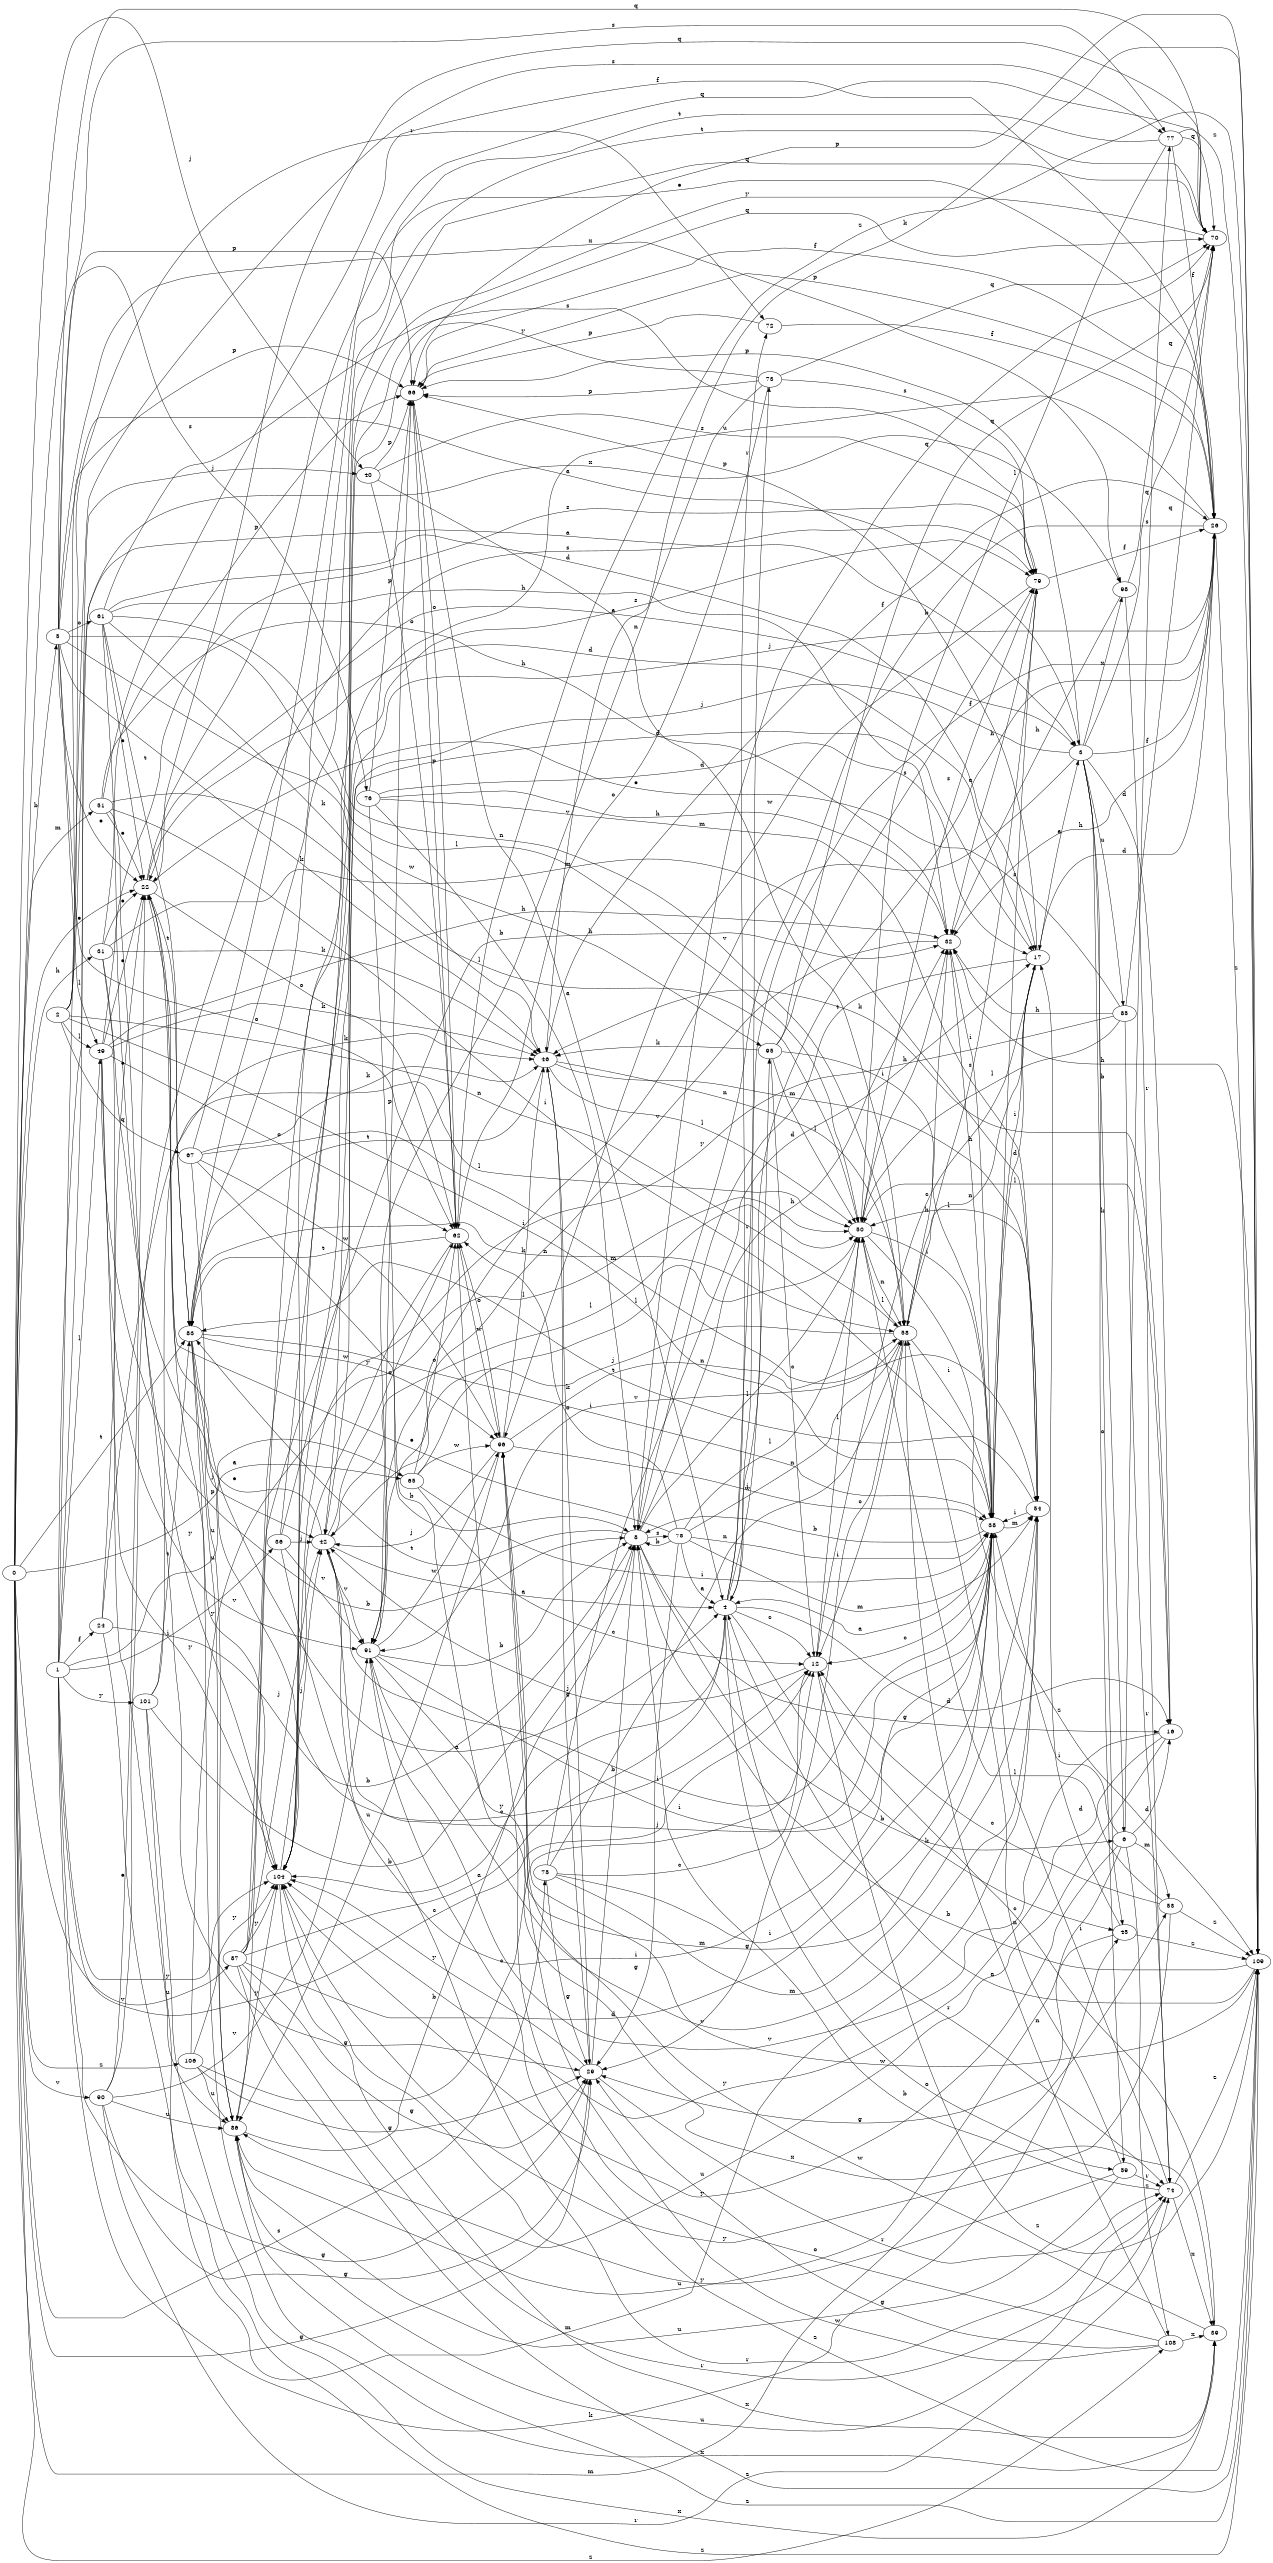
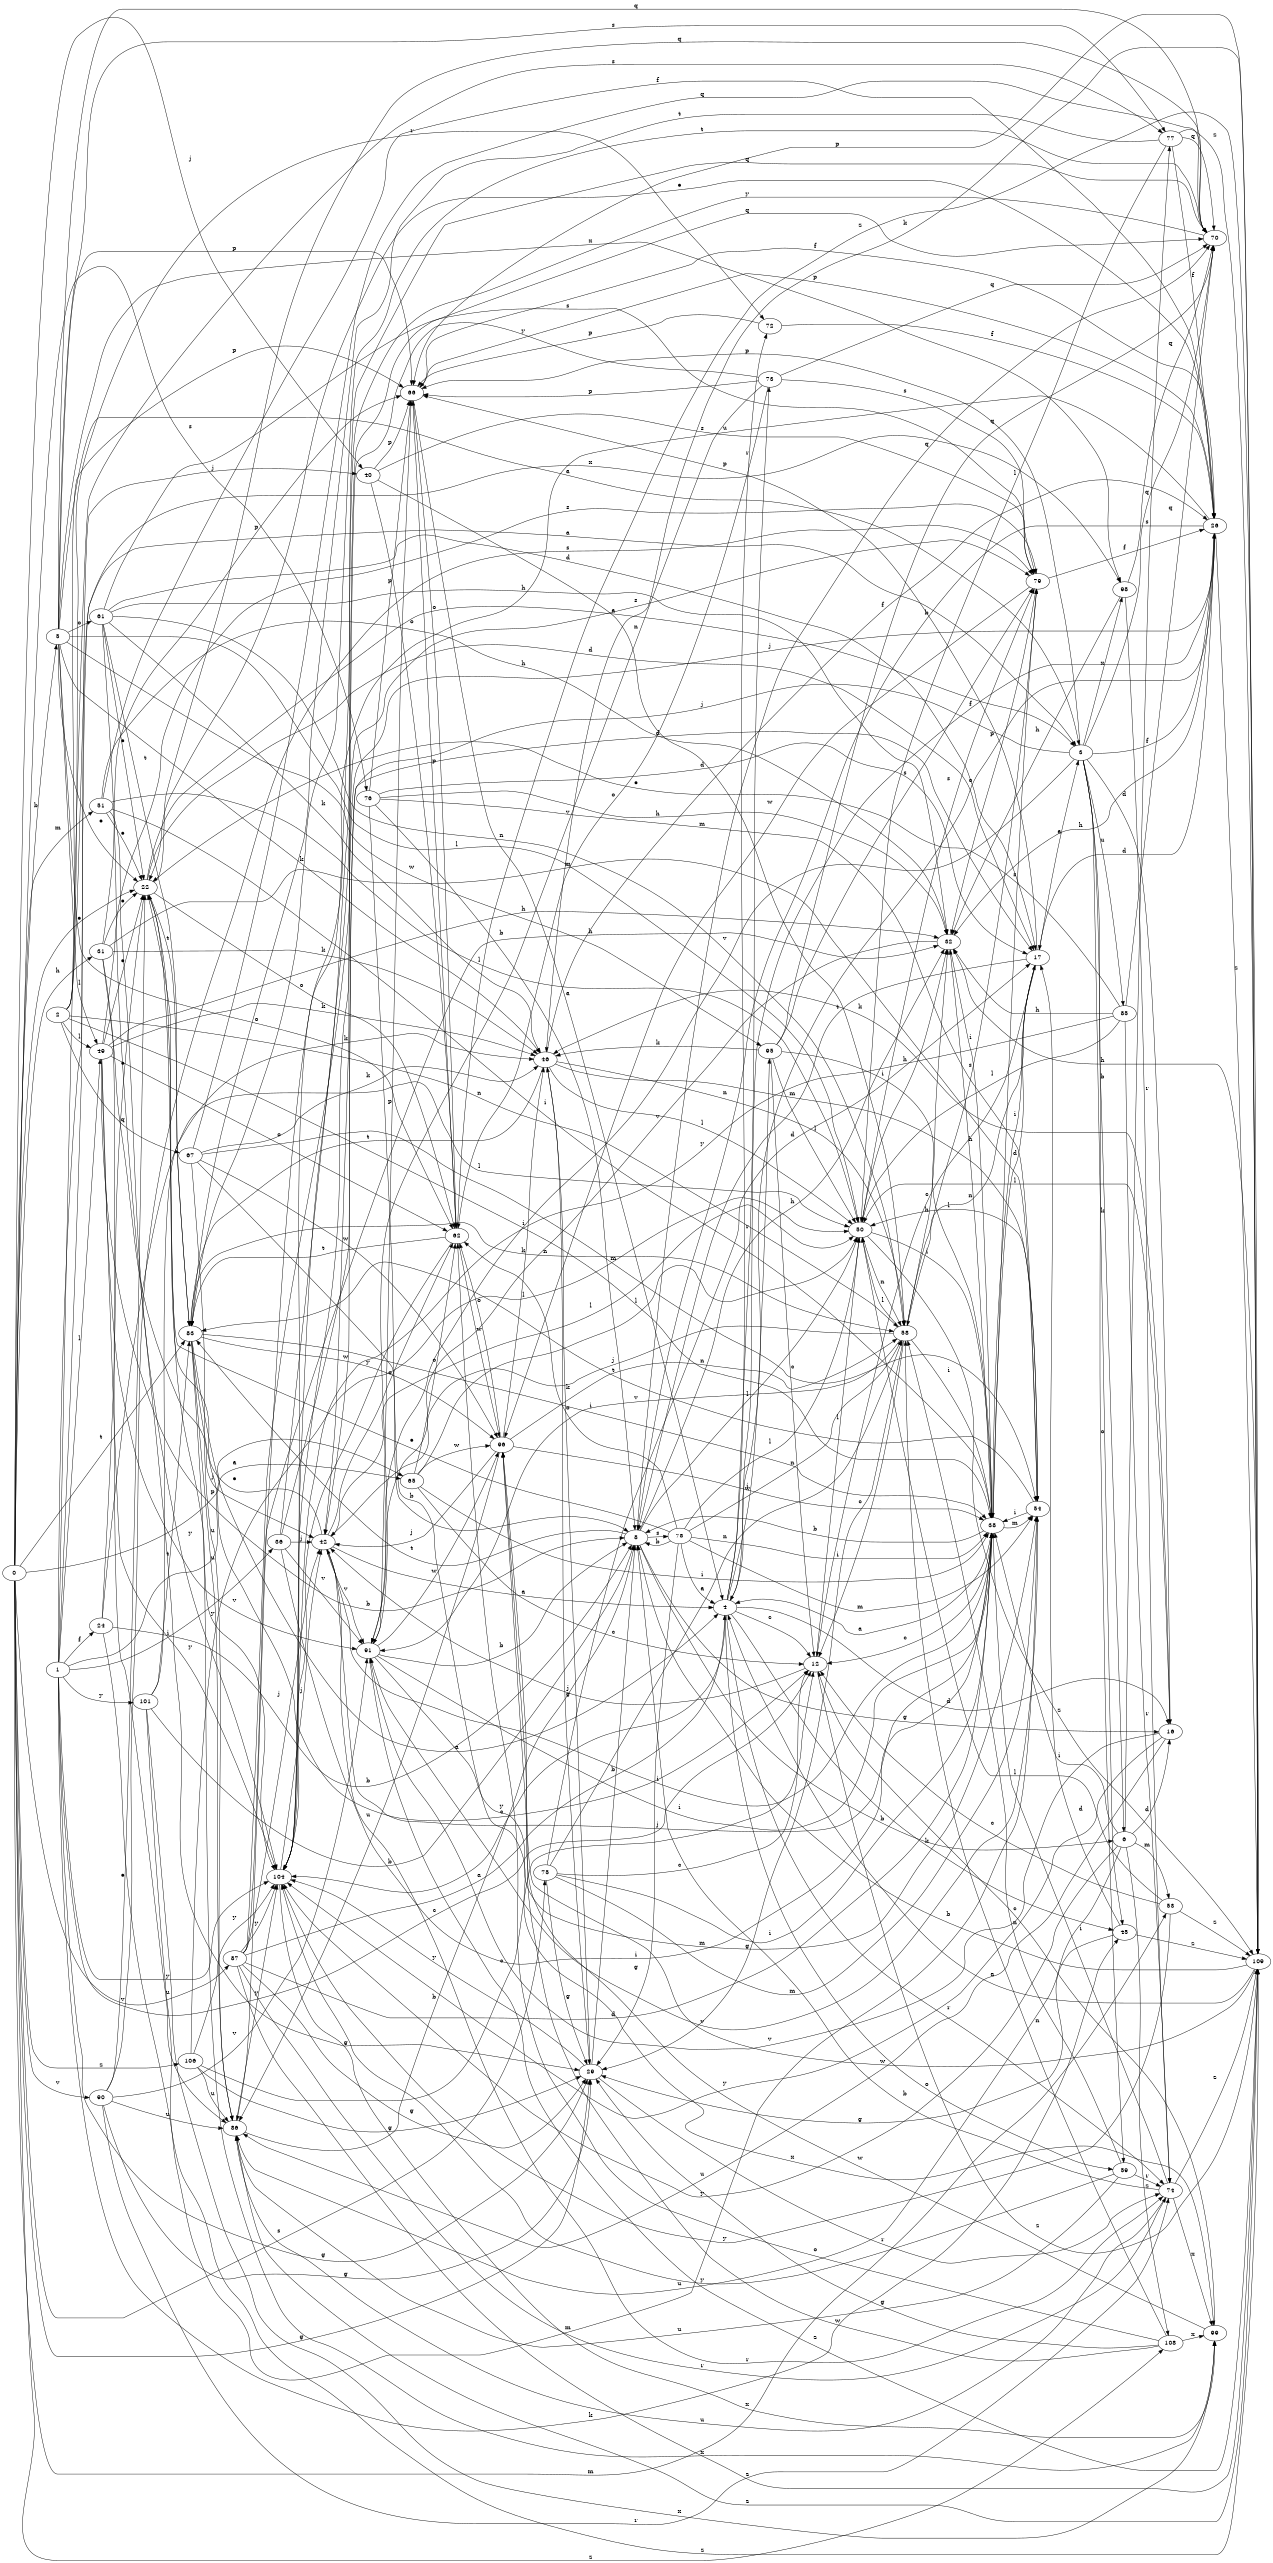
(992, 734) -> (992, 734)
(971, 780) -> (971, 780)
(1215, 2333) -> (1215, 2333)
